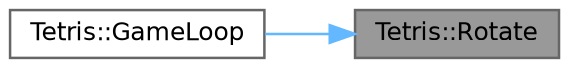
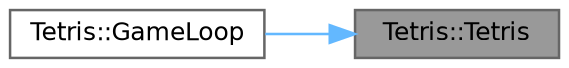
(457, 34) -> (457, 34)
